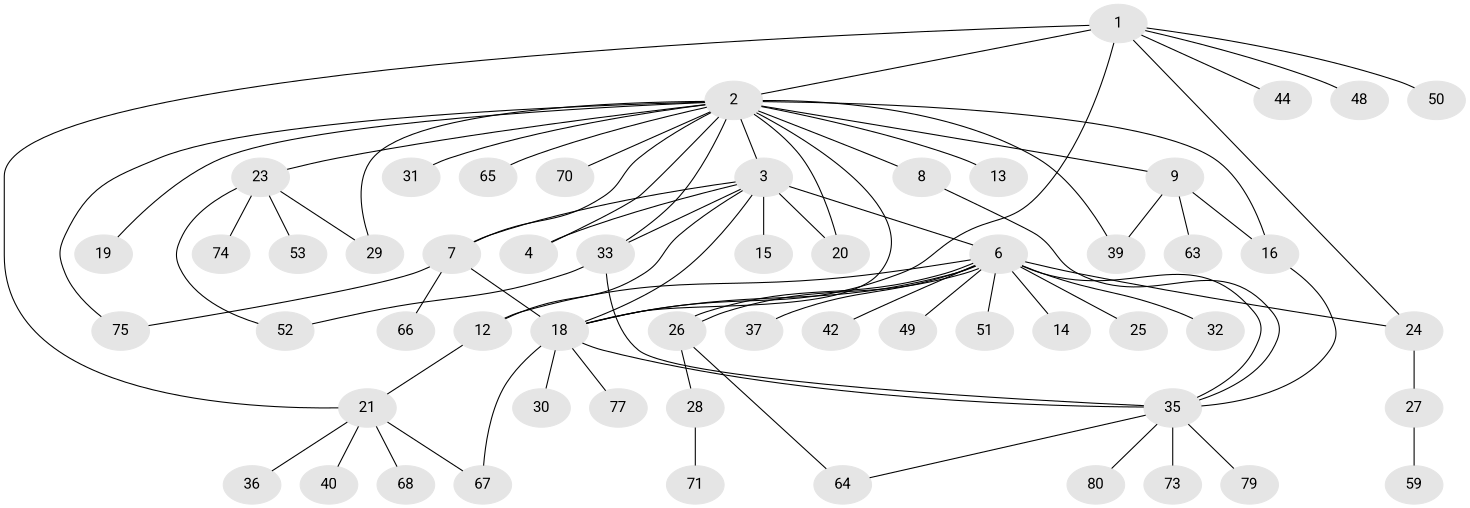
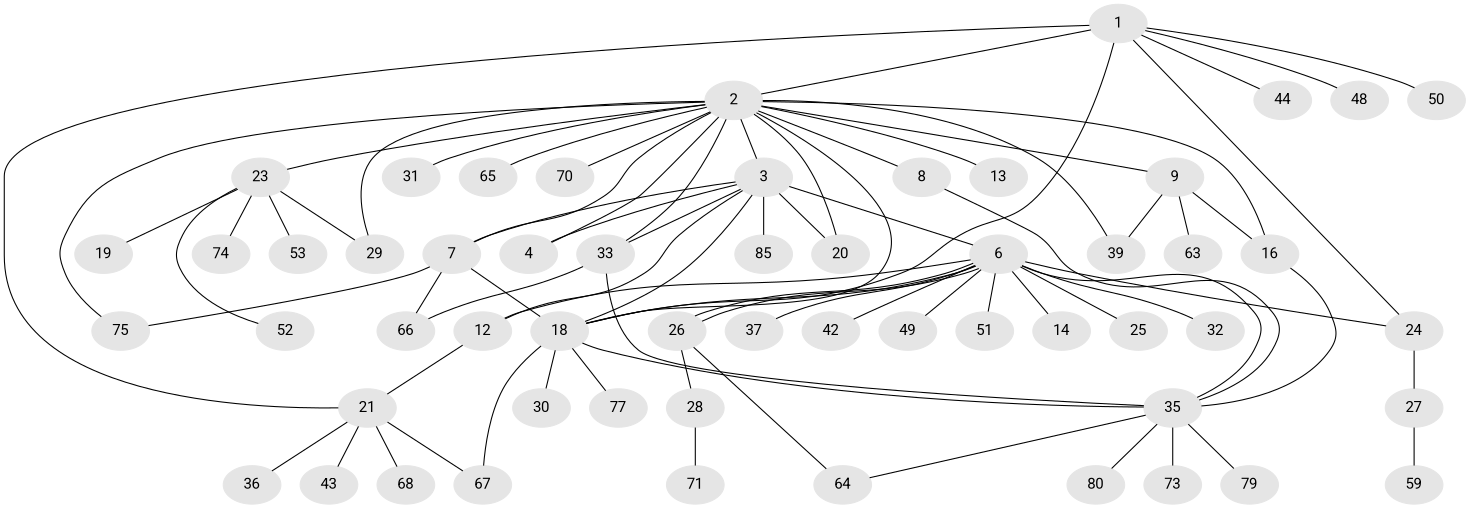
(381, 126) -> (182, 216)
(764, 254) -> (764, 254)
(449, 299) -> (518, 290)
(329, 485) -> (329, 485)
